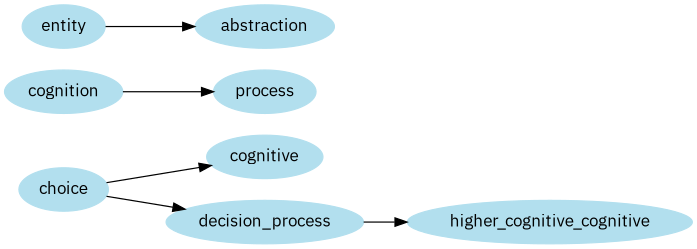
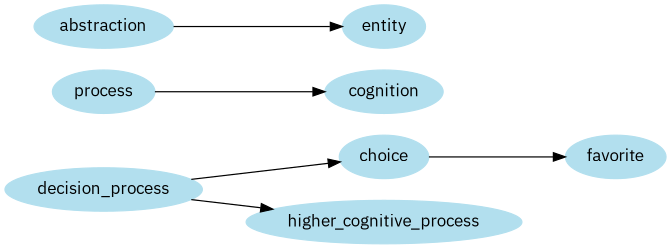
(144, 27) -> (252, 27)
(162, 92) -> (234, 92)
(265, 157) -> (616, 157)
(140, 202) -> (260, 171)
(550, 222) -> (384, 222)
